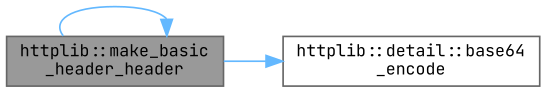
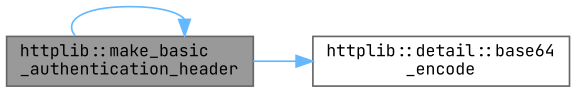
(115, 61) -> (130, 61)
